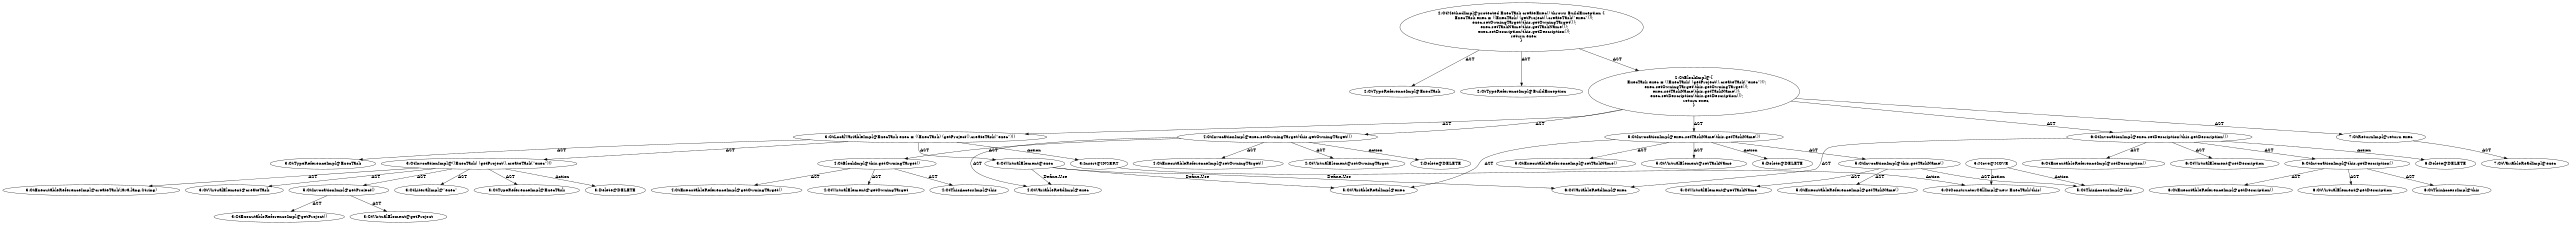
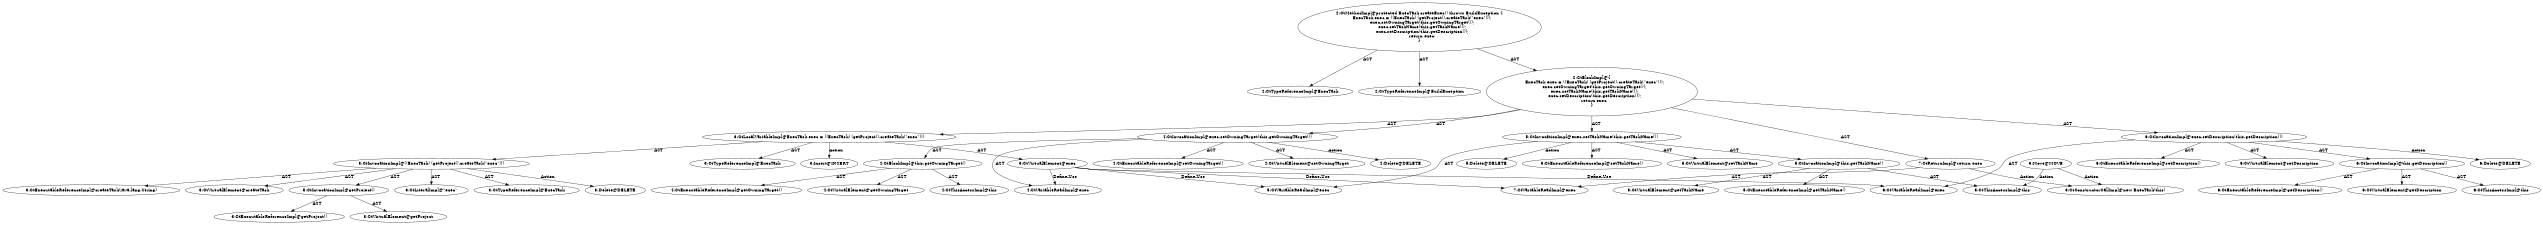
(1540, 172) -> (2019, 179)
none -> (1288, 178)
